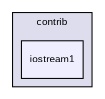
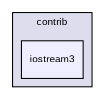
(52, 60) -> (52, 60)
